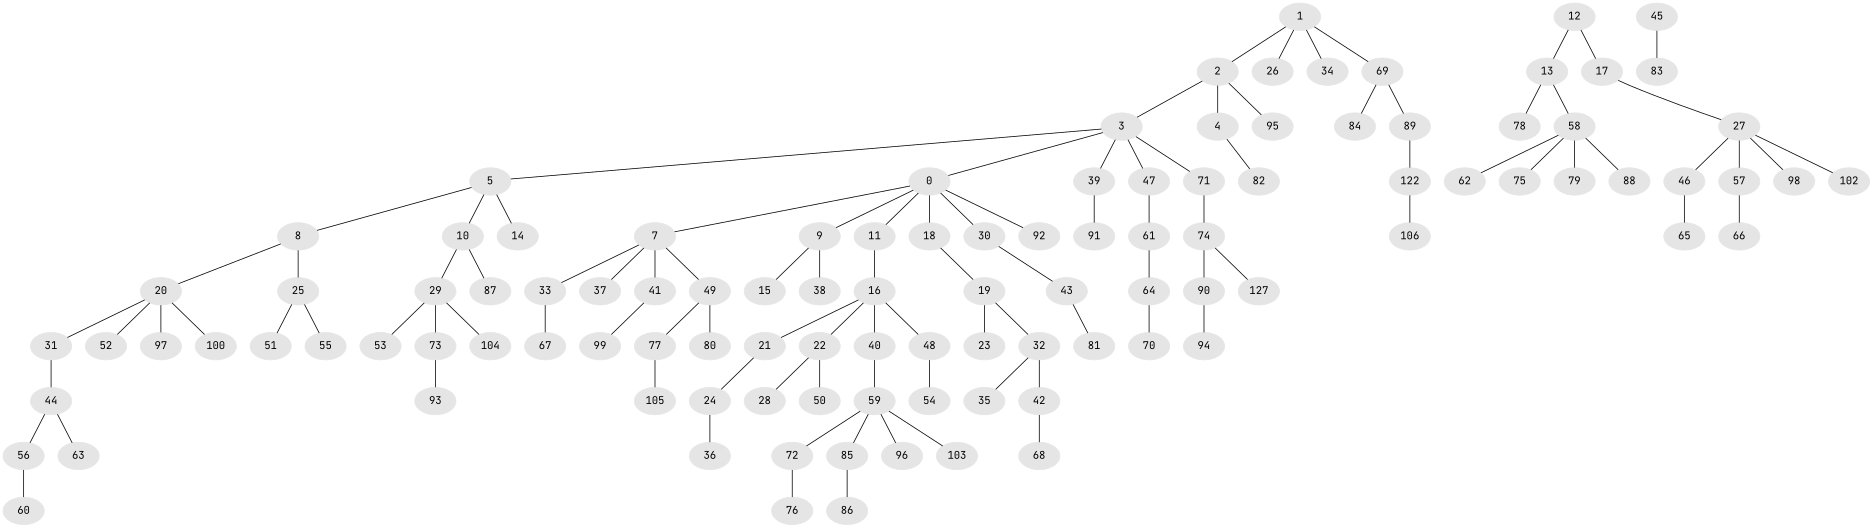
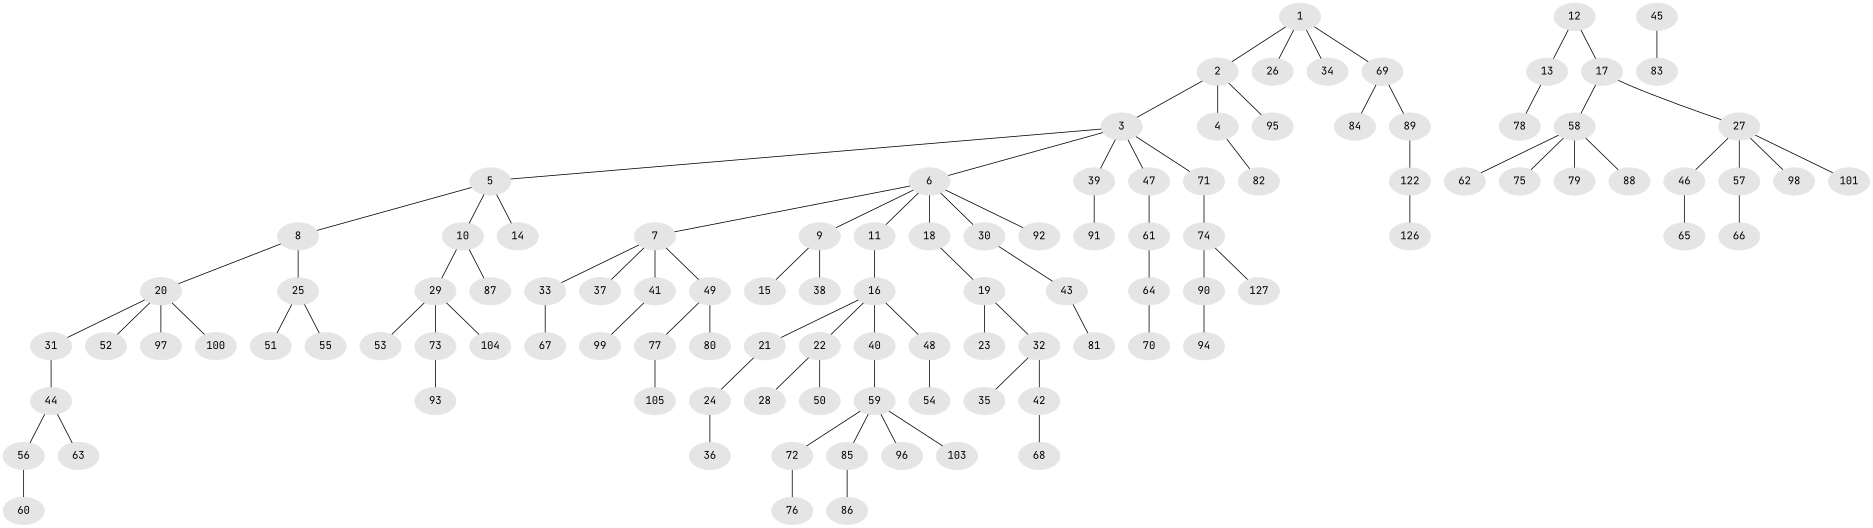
(1561, 99) -> (1588, 99)
(929, 181) -> (929, 181)
(1849, 181) -> (1849, 181)
(1410, 236) -> (1410, 236)
